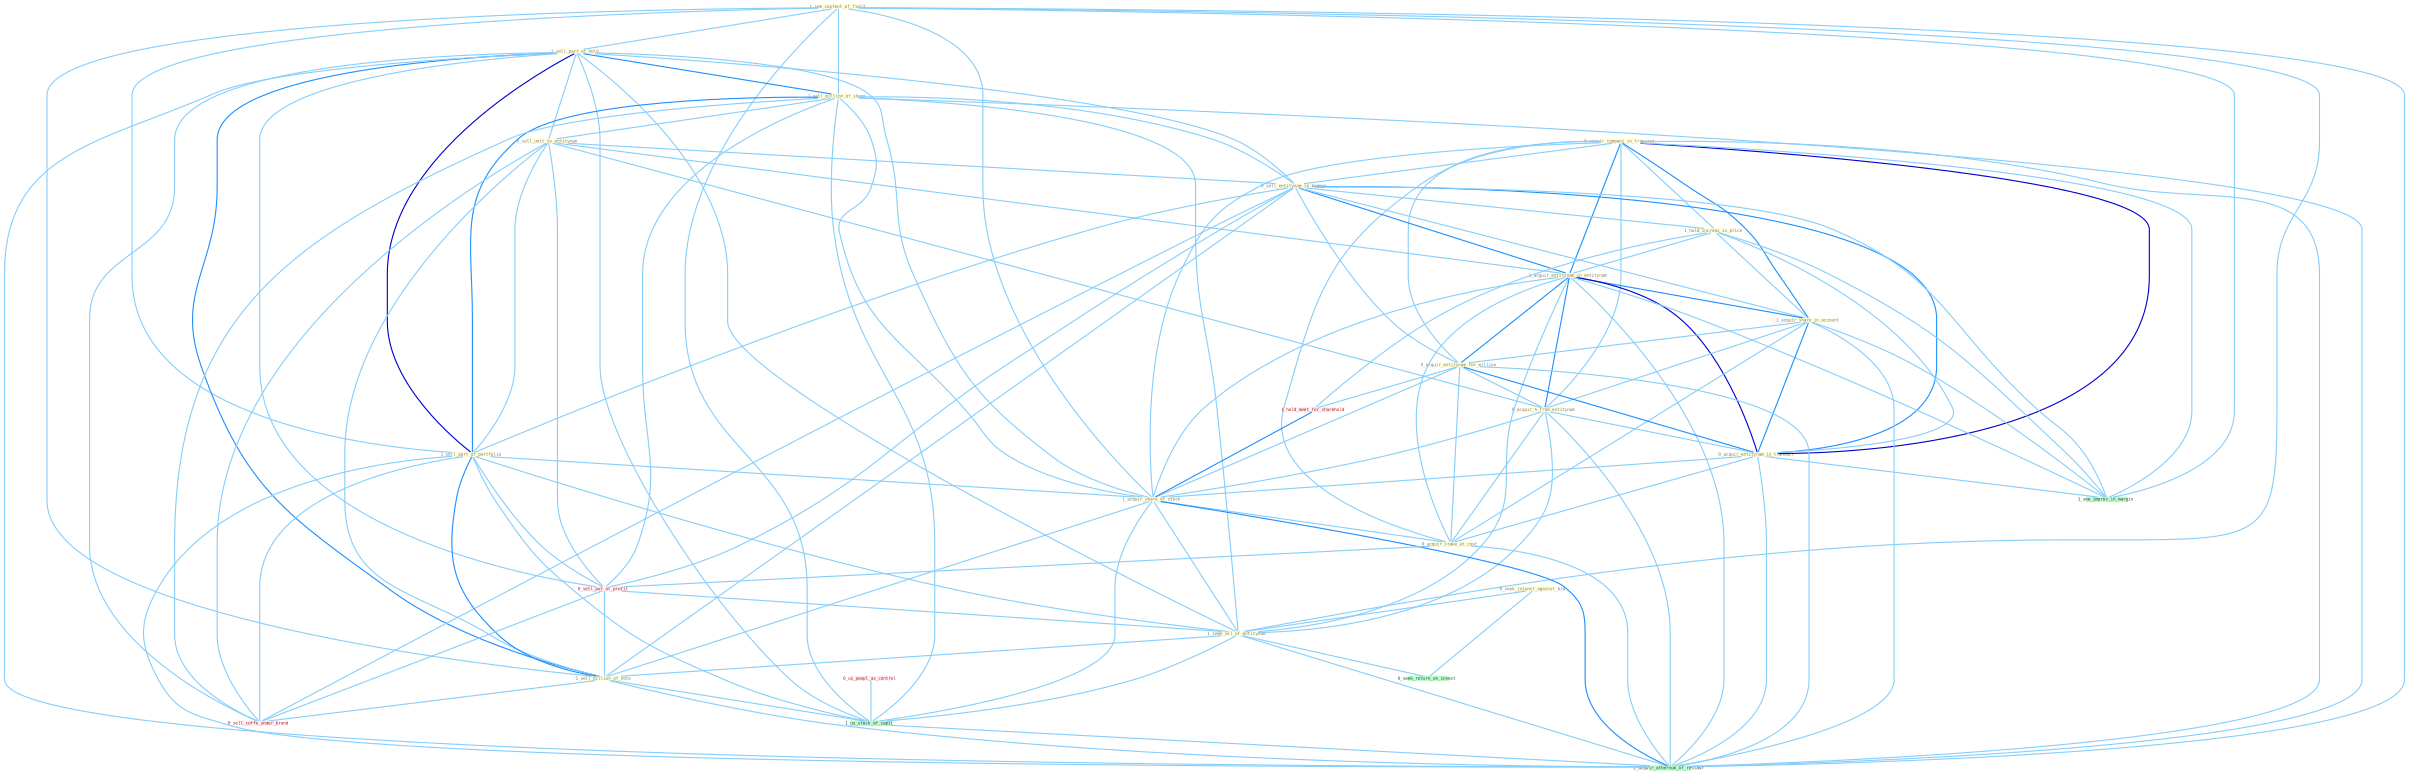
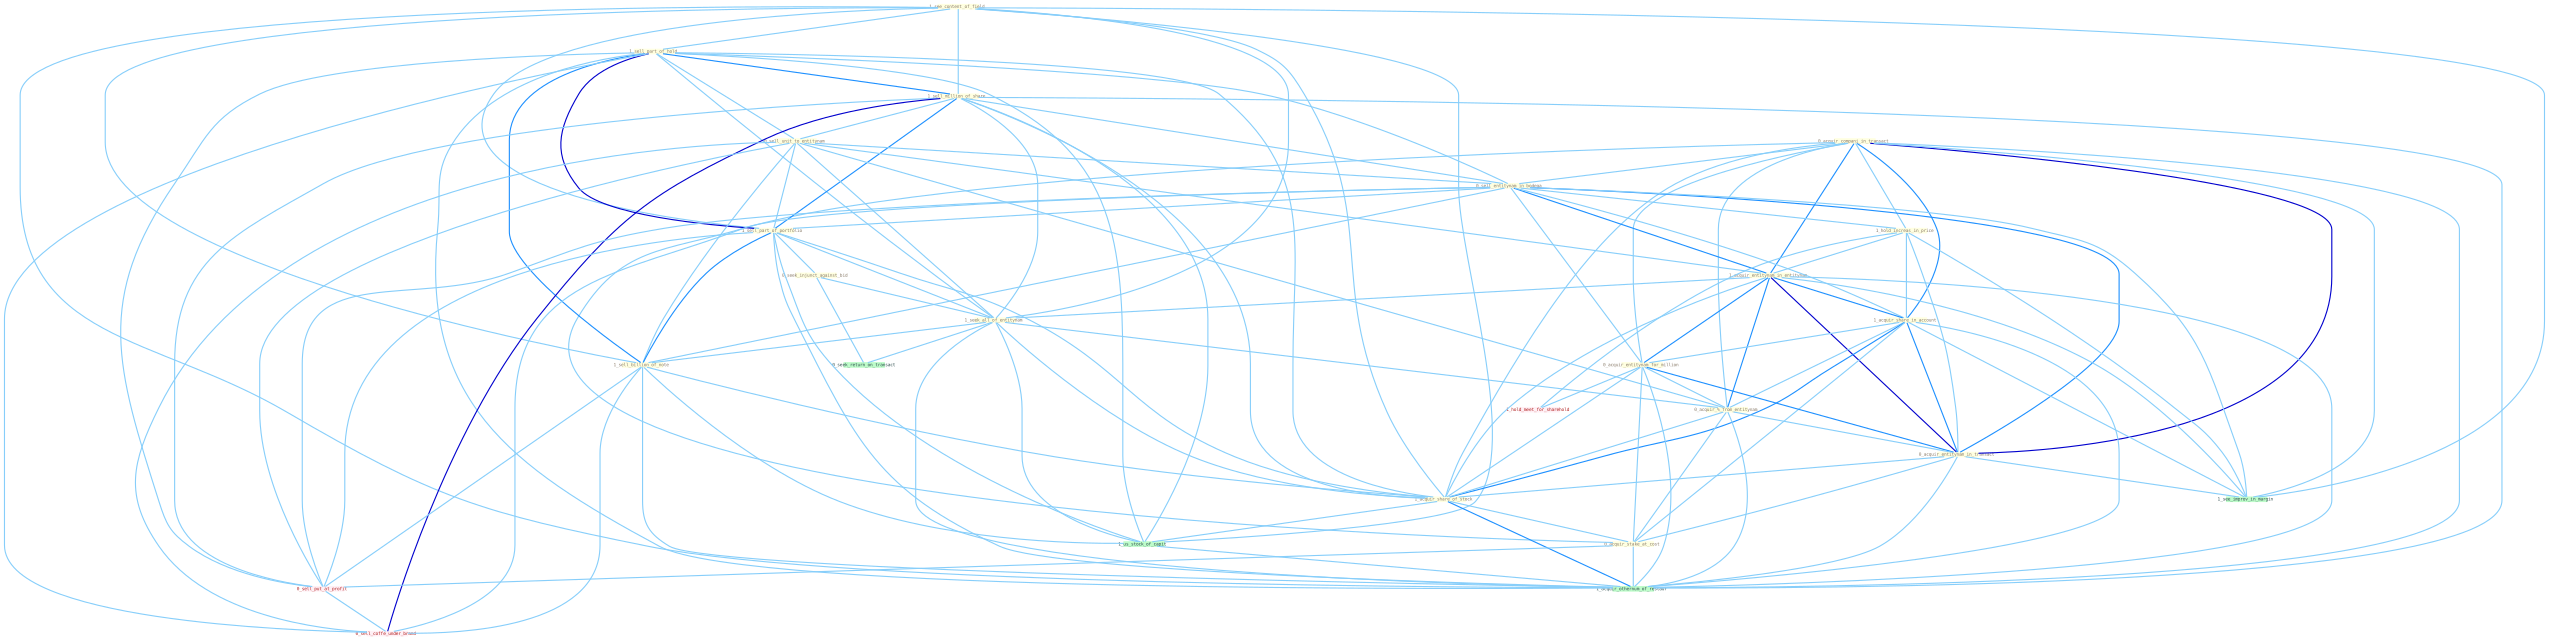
(304, 253) -> (578, 270)
(1429, 365) -> none
(1234, 454) -> (1688, 436)
(284, 530) -> (795, 253)
(921, 611) -> (895, 230)
(871, 678) -> none
(1428, 678) -> (864, 365)
